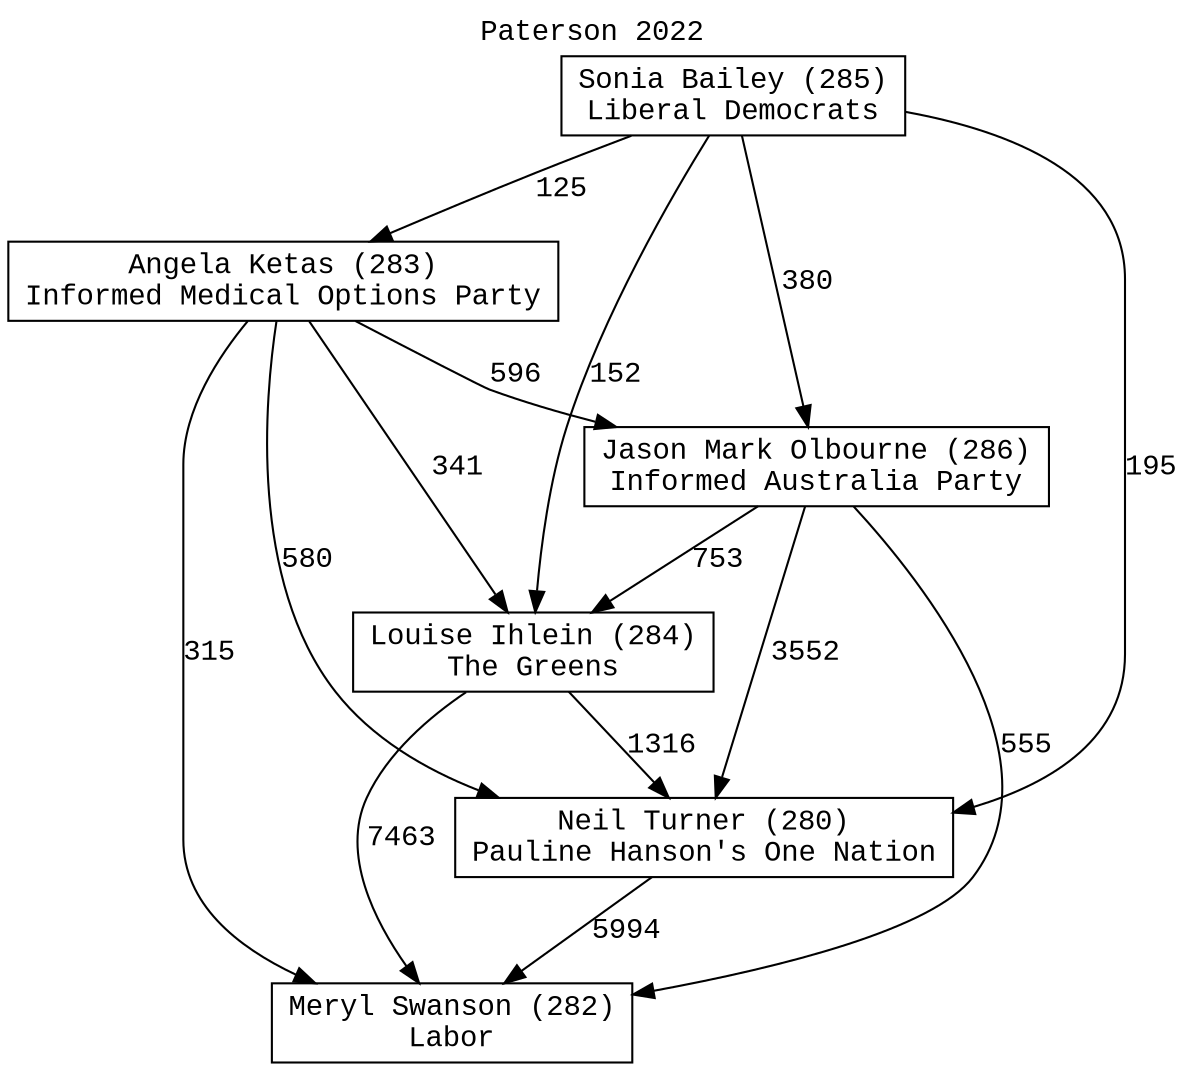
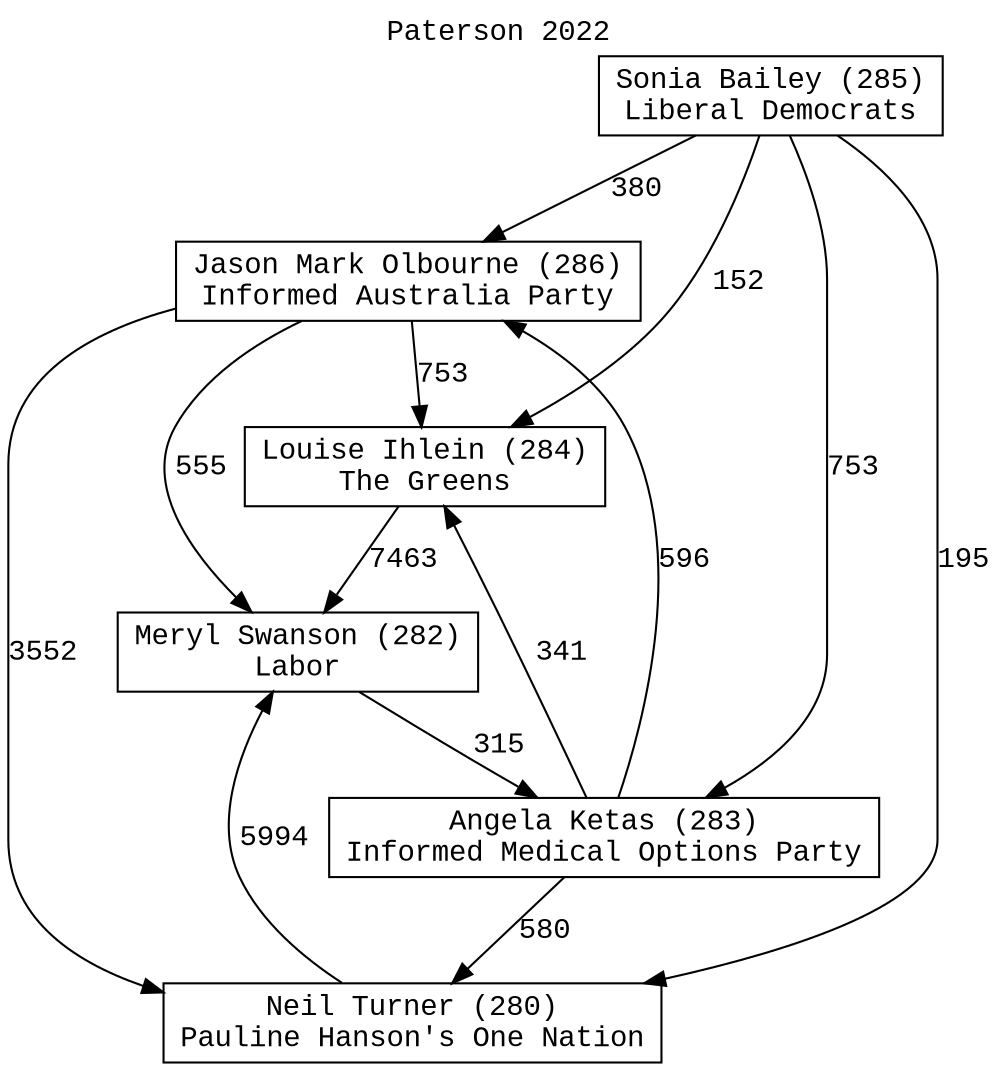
(561, 189) -> (853, 467)
(183, 665) -> (438, 740)
(612, 737) -> none
